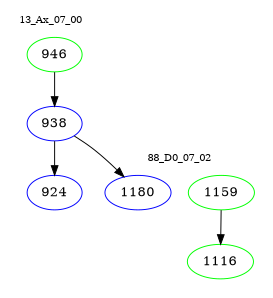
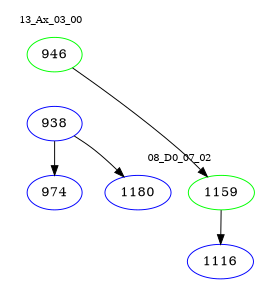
(51, 21) -> (51, 21)
(55, 84) -> (139, 116)
(180, 159) -> (180, 159)
(55, 193) -> (55, 193)
(220, 262) -> (220, 262)
